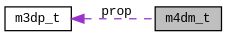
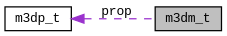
(188, 19) -> (188, 19)
